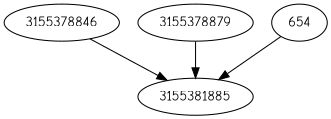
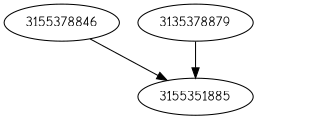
(196, 23) -> (196, 23)
(299, 23) -> none
(196, 97) -> (196, 97)
